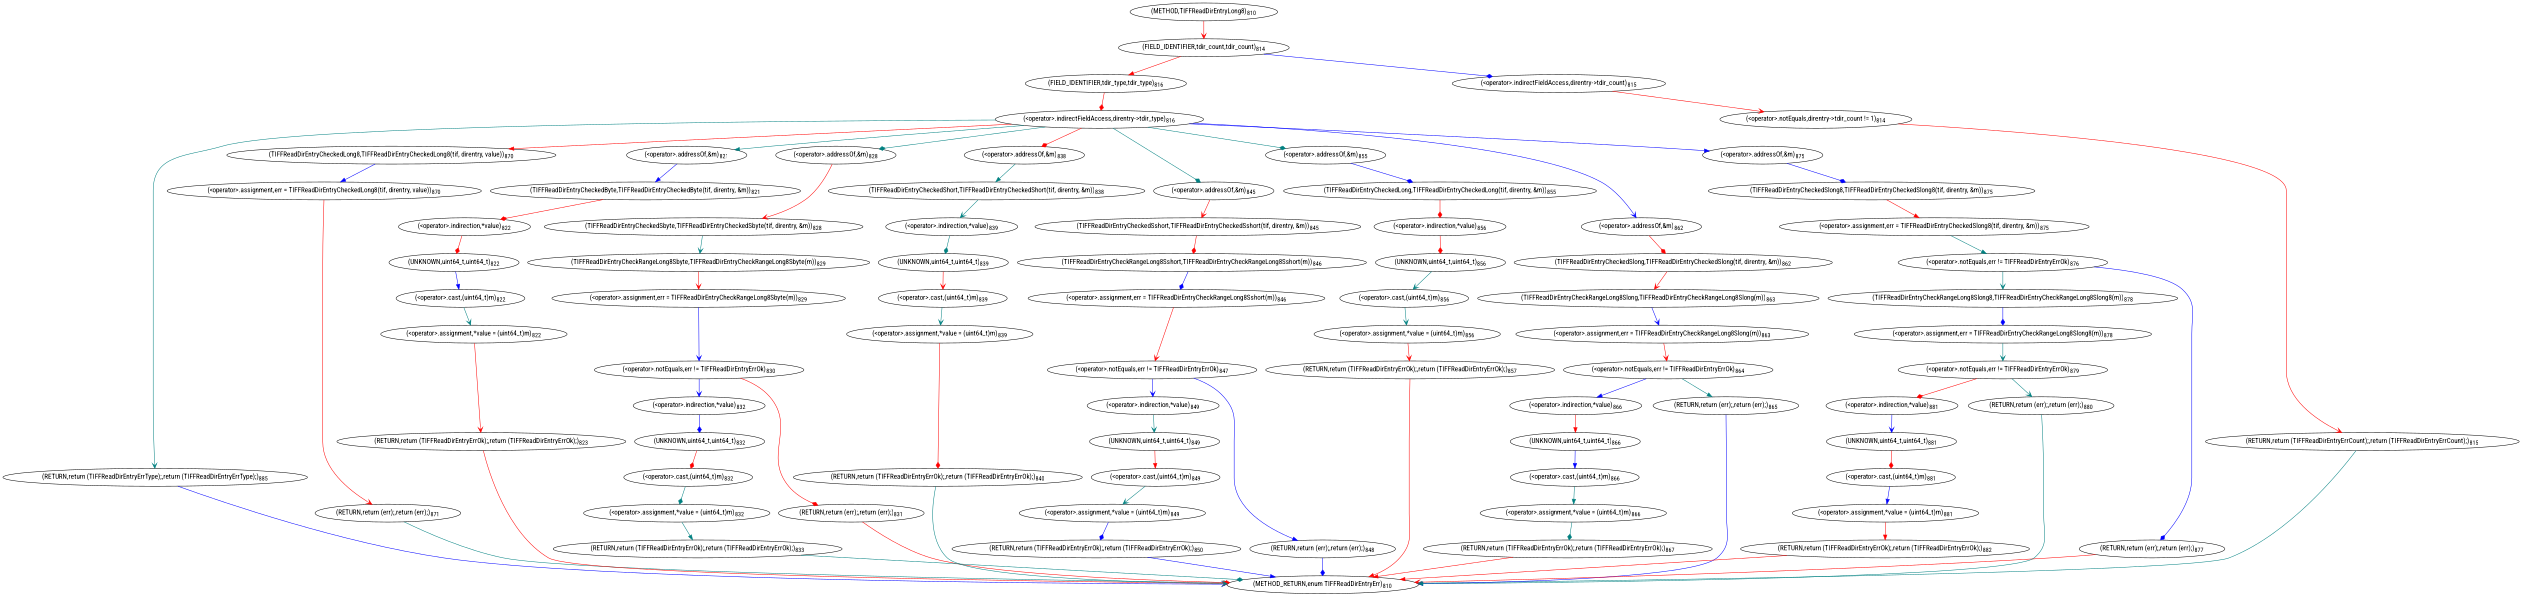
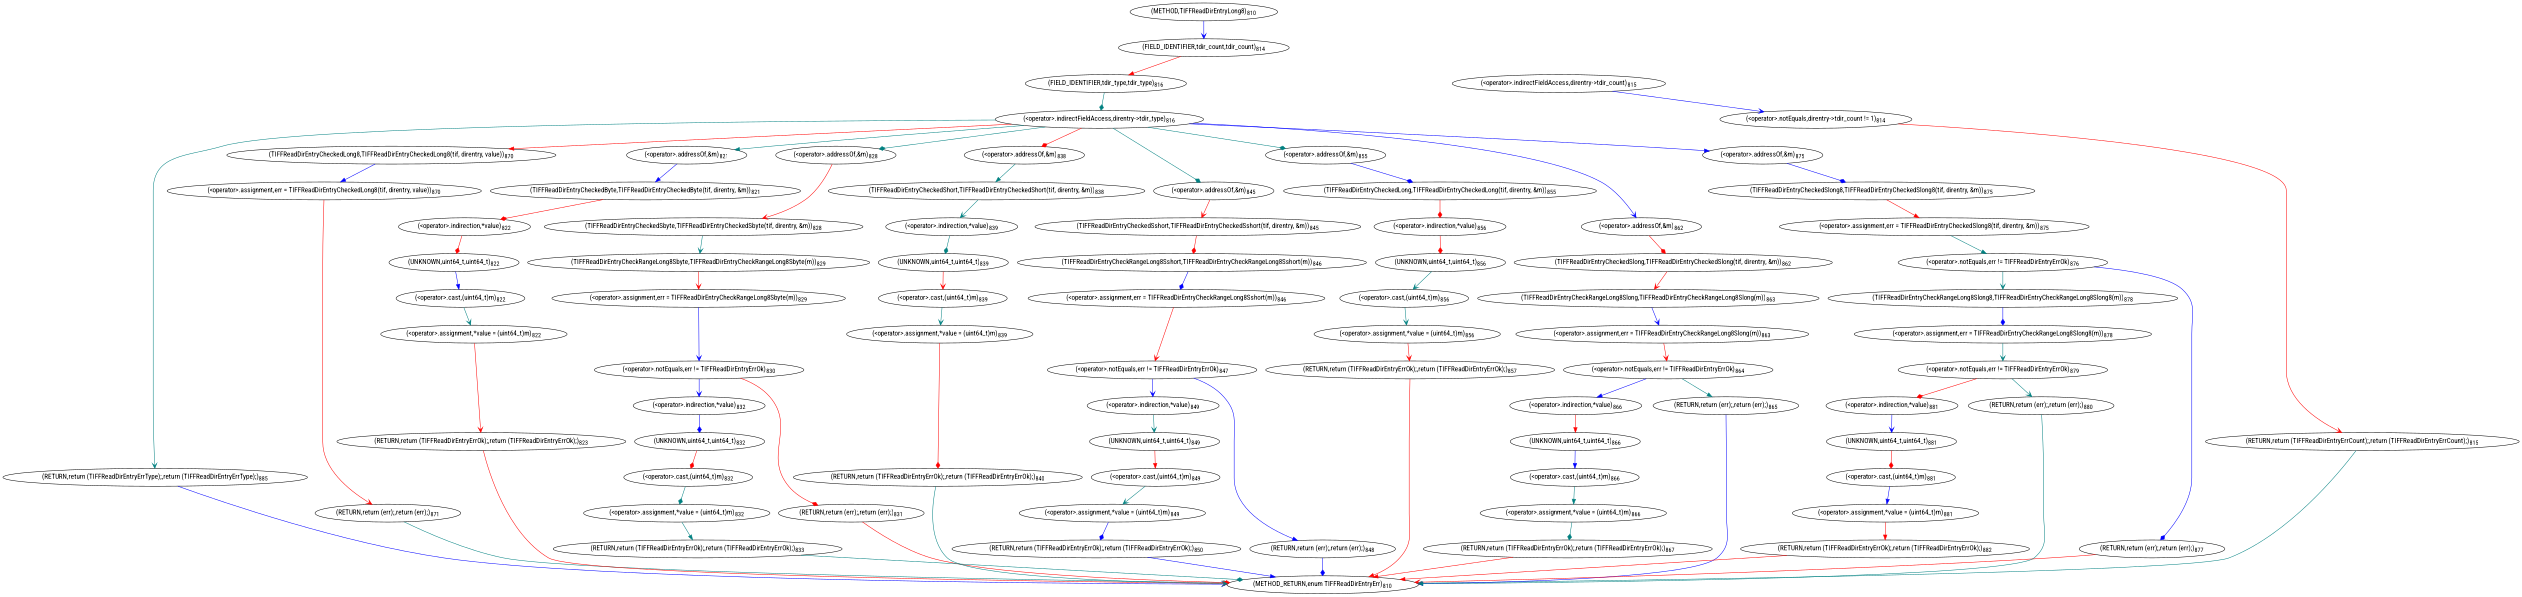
(1204, 27) -> (1204, 27)
(1375, 65) -> none
(1103, 98) -> (1103, 98)
(1686, 101) -> (1686, 101)
